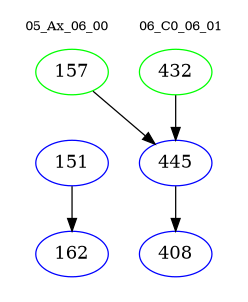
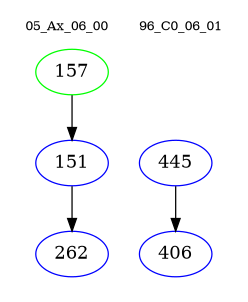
(181, 27) -> (181, 27)
(176, 72) -> none
(110, 106) -> (72, 111)
(72, 254) -> (72, 254)
(176, 254) -> (176, 254)
